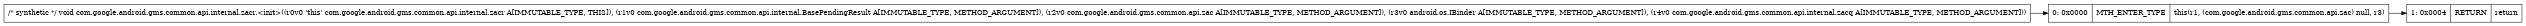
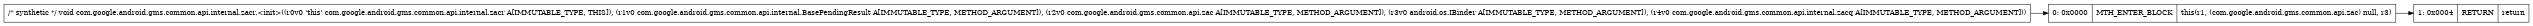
(2131, 13) -> (2135, 13)
